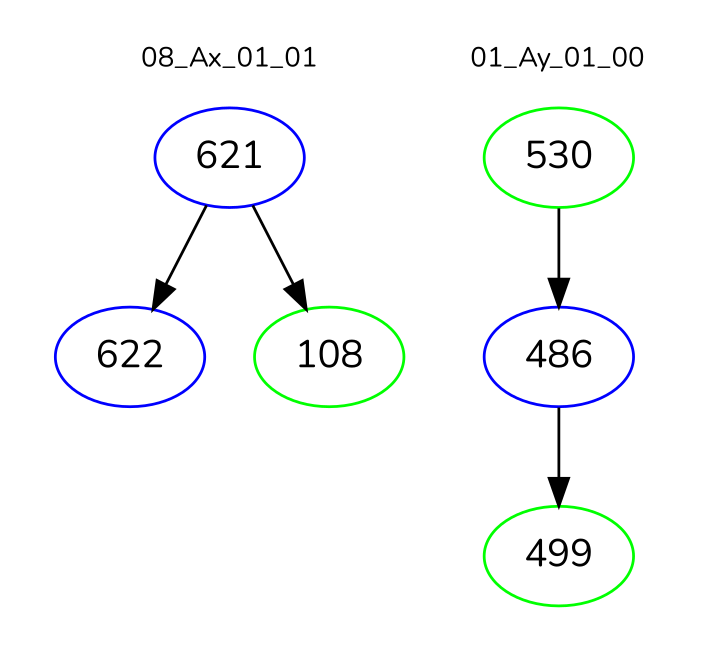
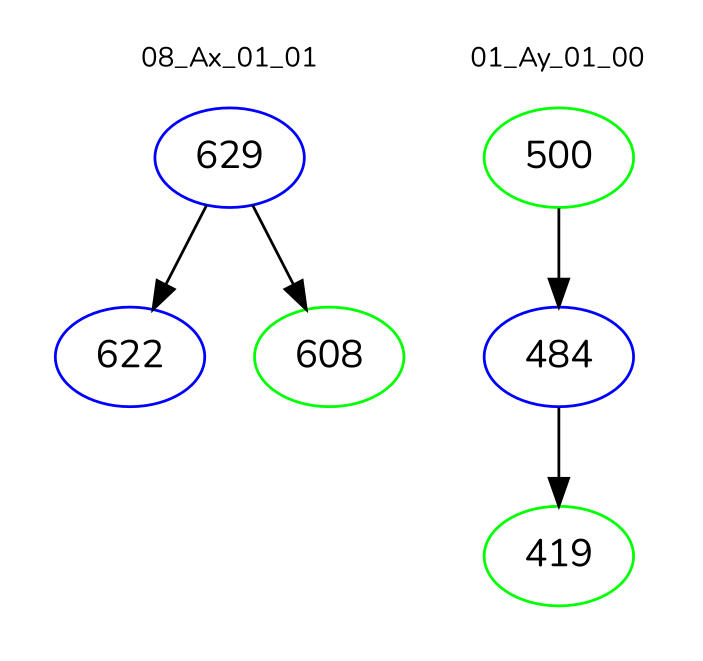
(230, 158) -> (230, 158)
(559, 158) -> (559, 158)
(329, 357) -> (329, 357)
(559, 357) -> (559, 357)
(559, 556) -> (559, 556)
